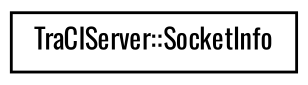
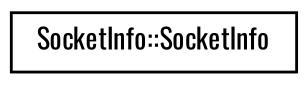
(154, 42) -> (154, 42)
